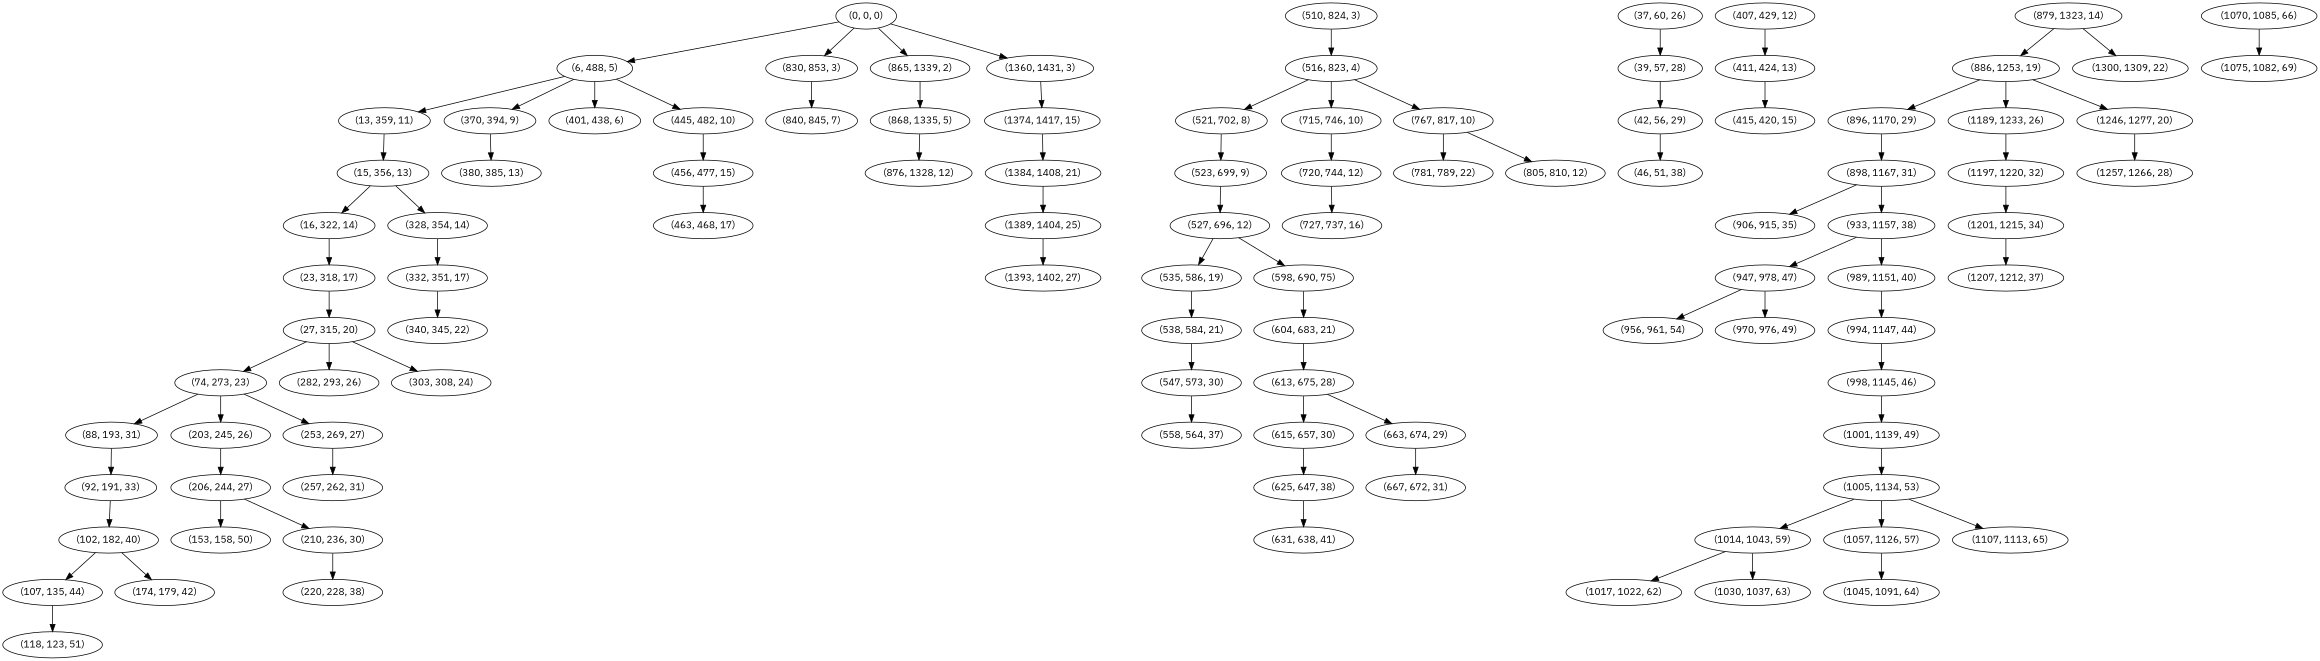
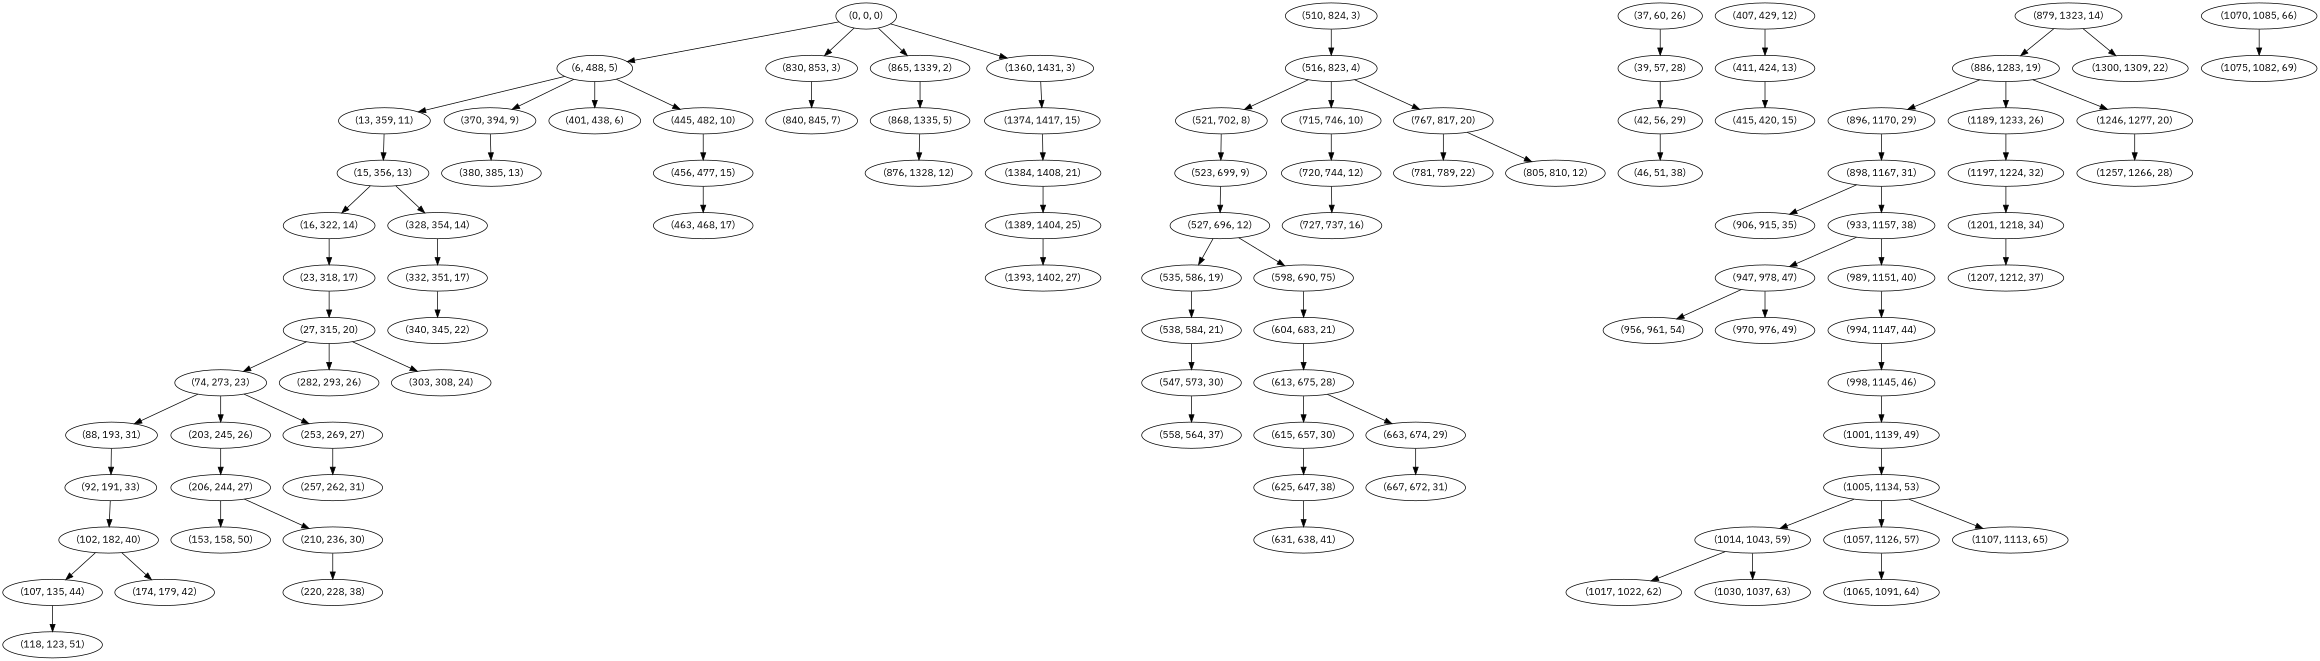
(2006, 68) -> (2006, 68)
(1443, 121) -> (1443, 121)
(2006, 173) -> (2006, 173)
(2006, 226) -> (2006, 226)
(1881, 592) -> (1881, 592)
